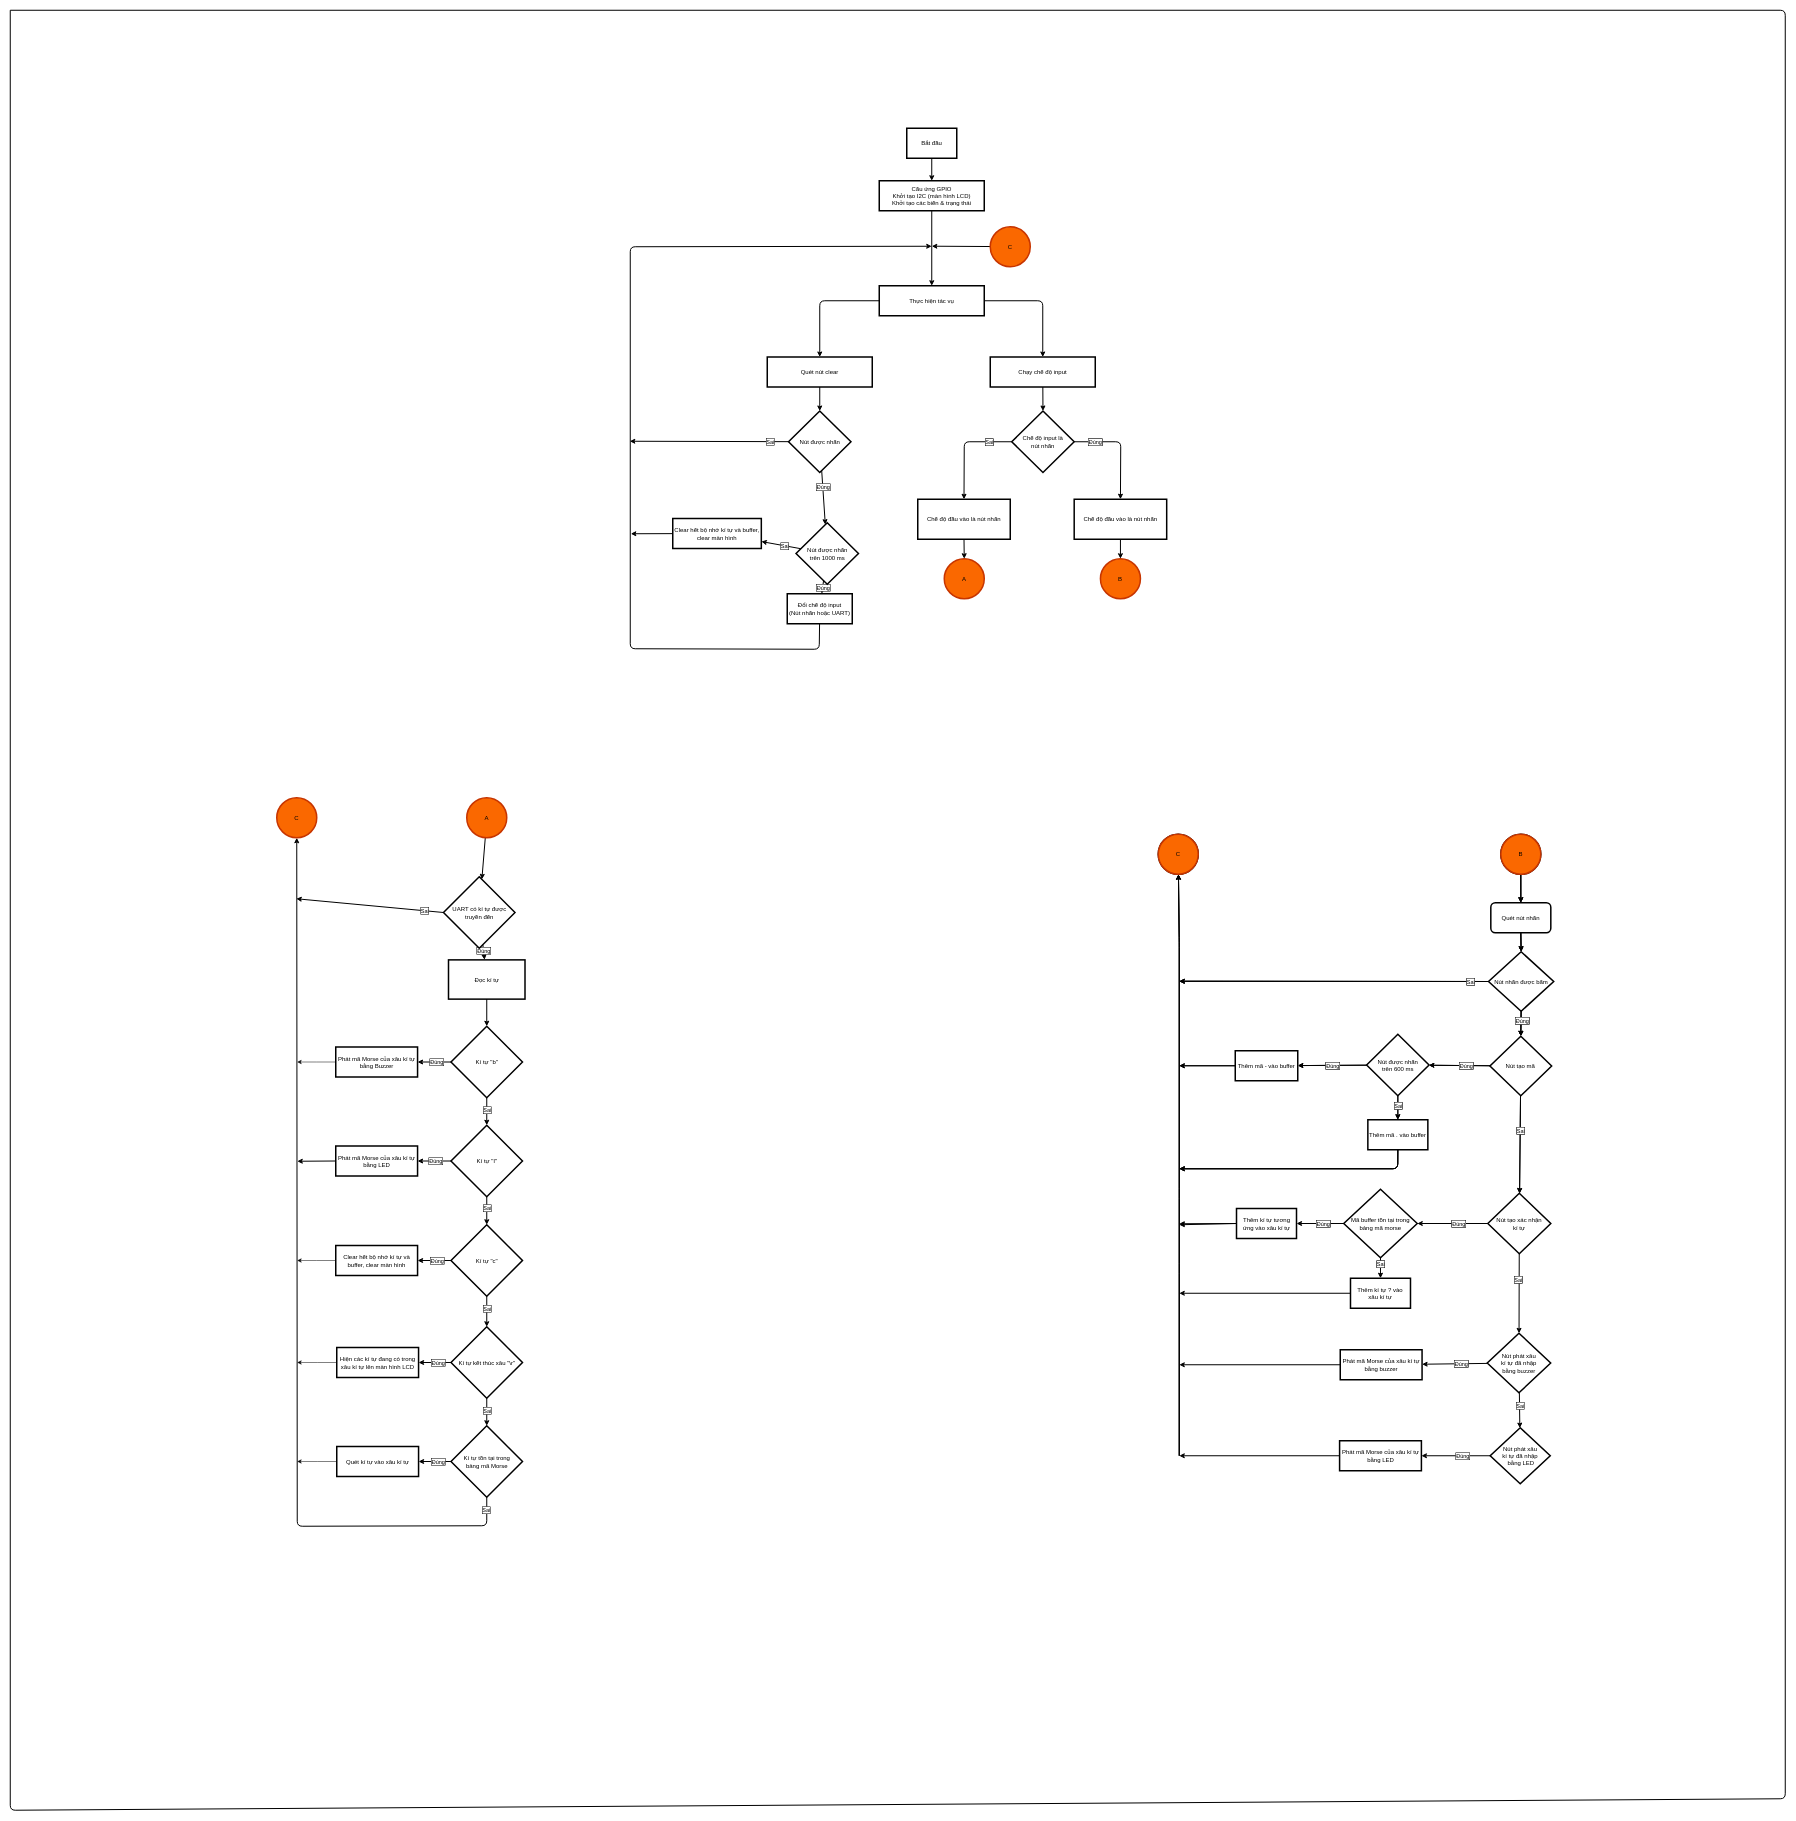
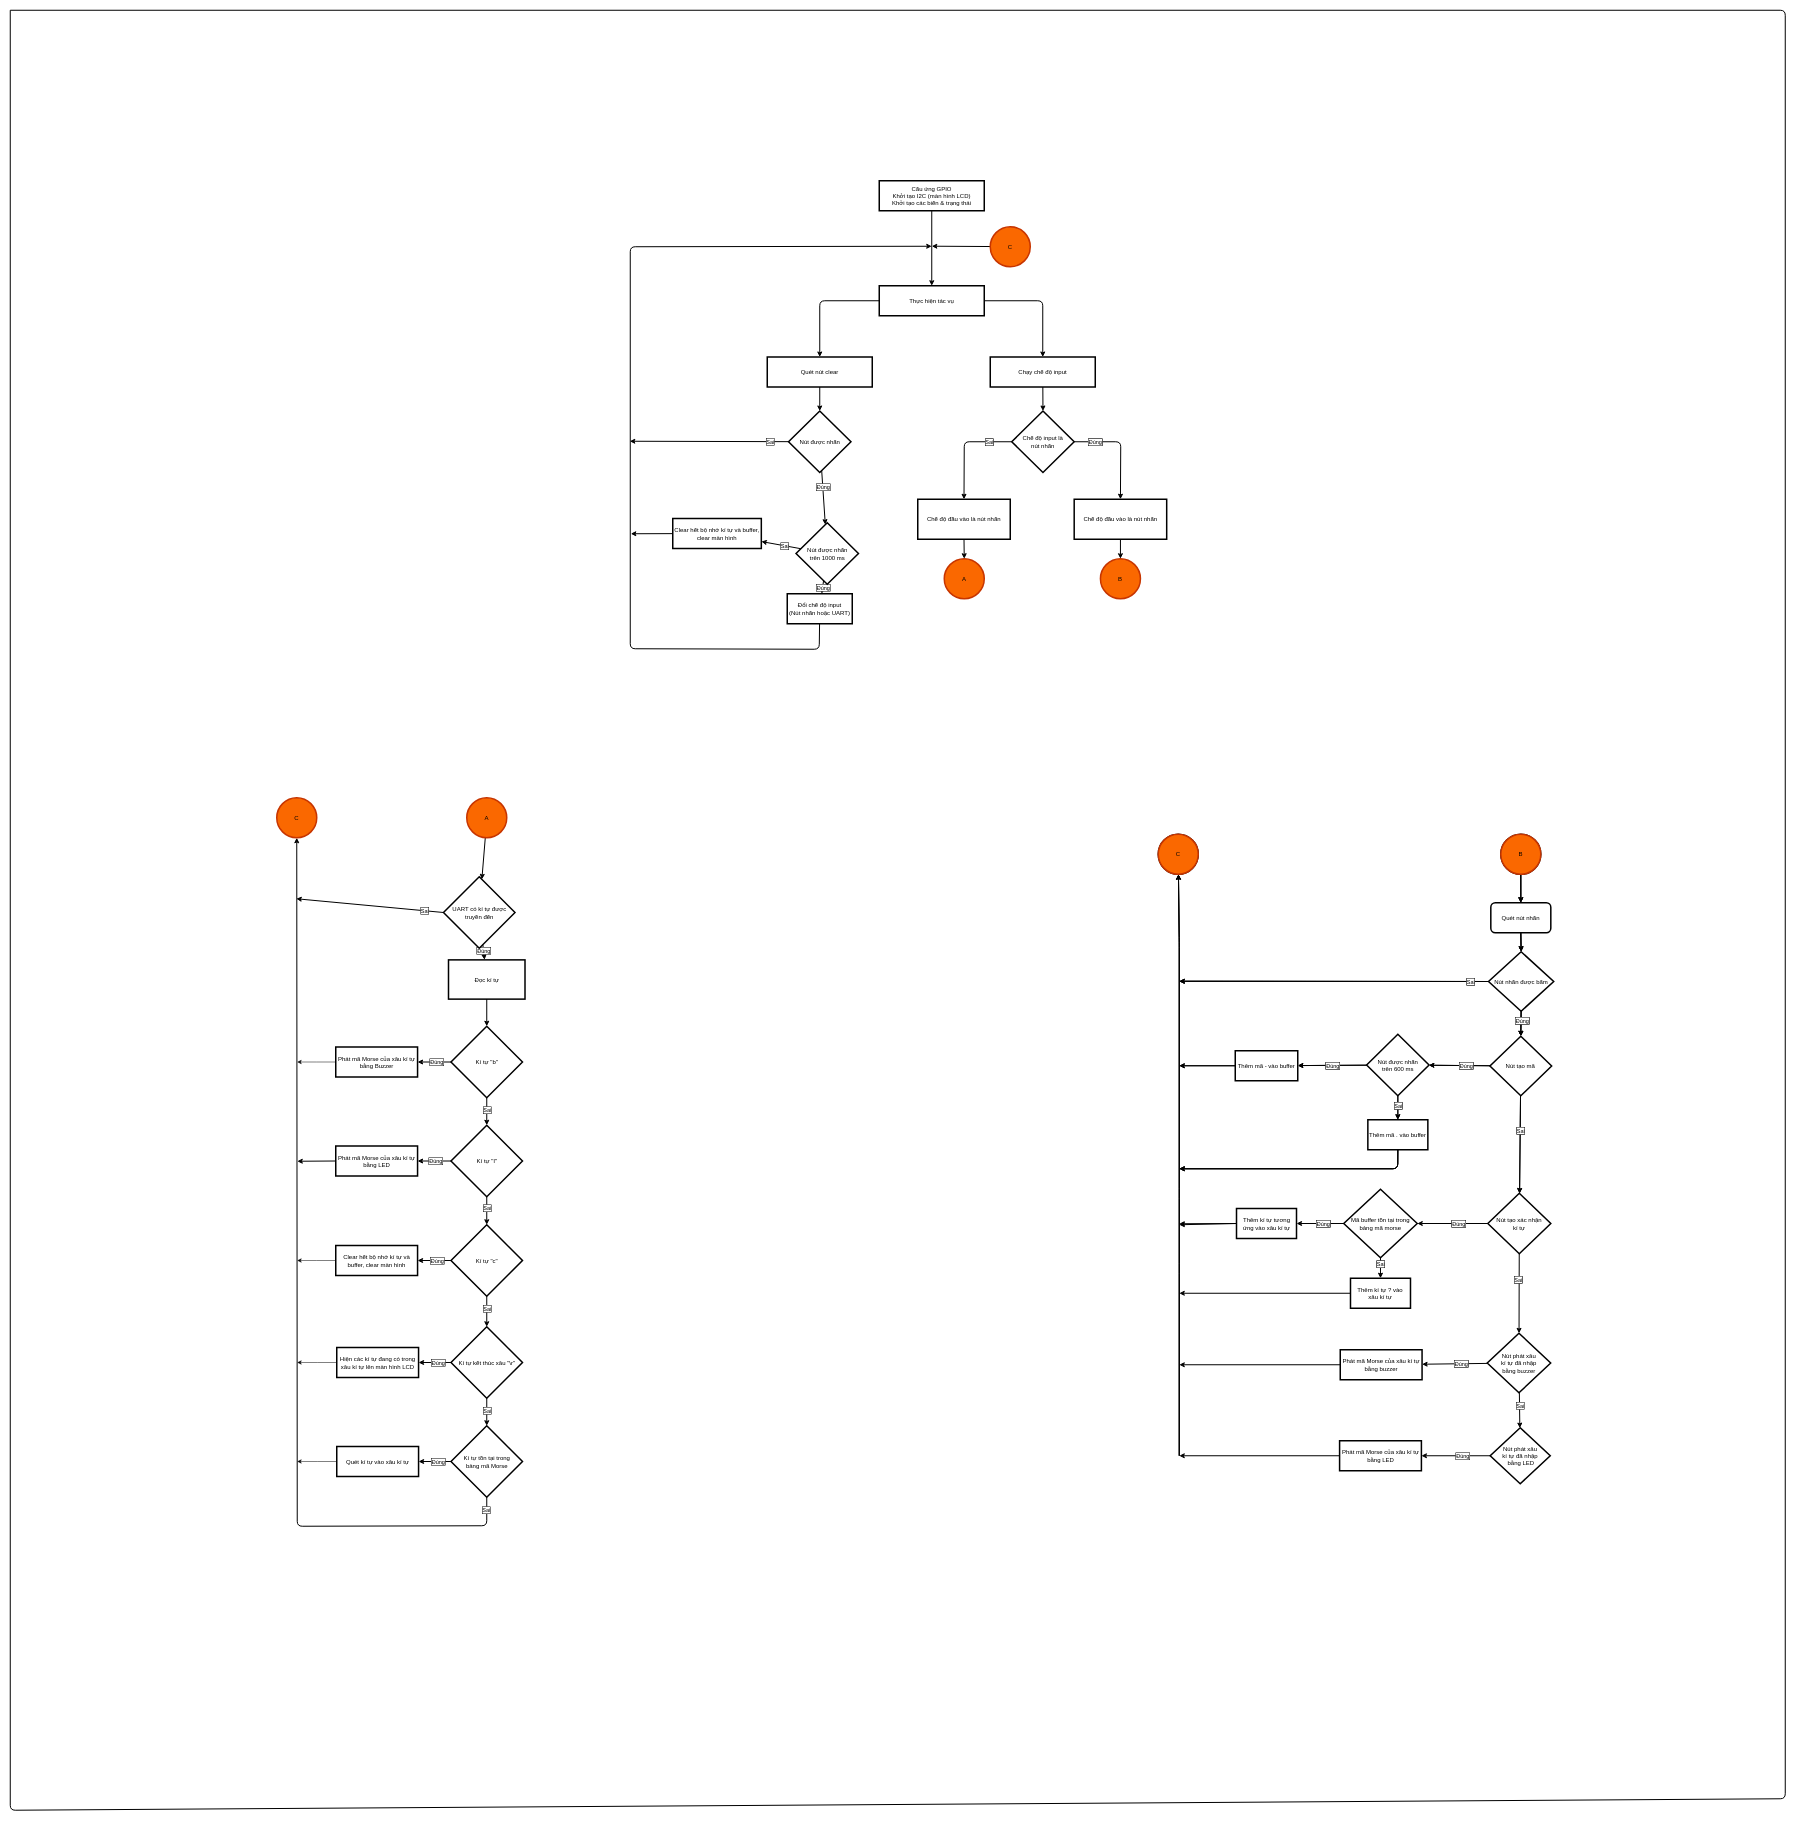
(932, 143) -> none
(932, 167) -> none
